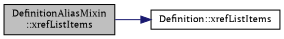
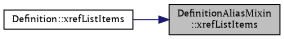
(128, 20) -> (146, 20)
